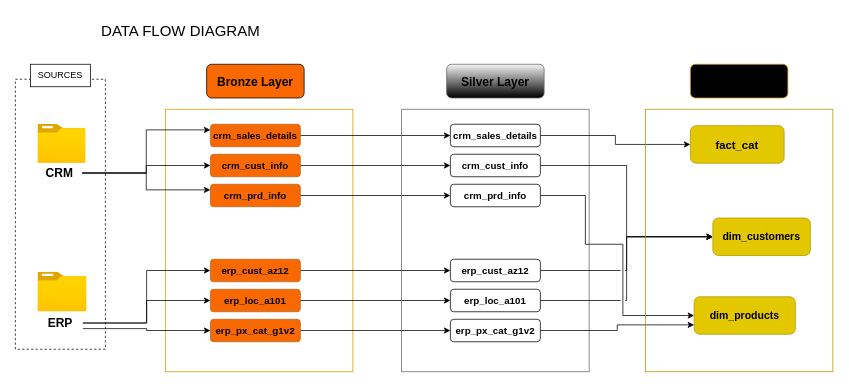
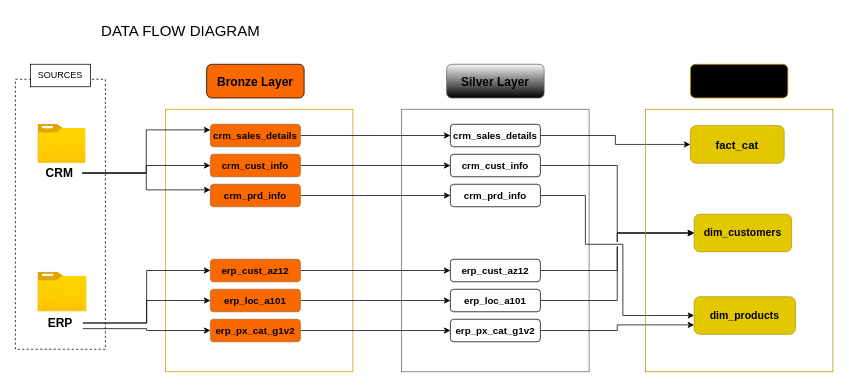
(762, 237) -> (743, 233)
